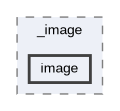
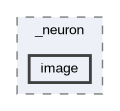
(60, 31) -> (60, 31)
